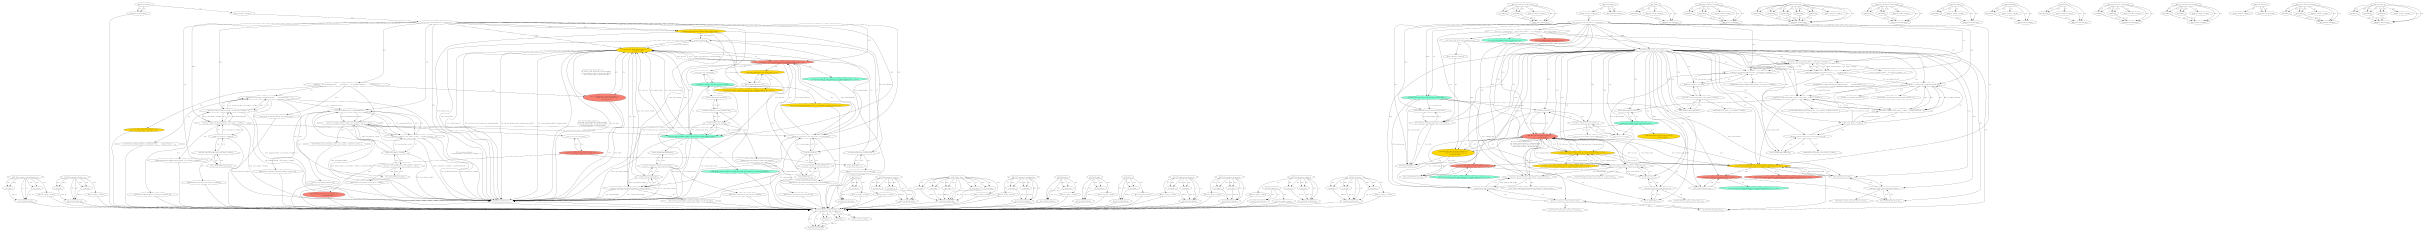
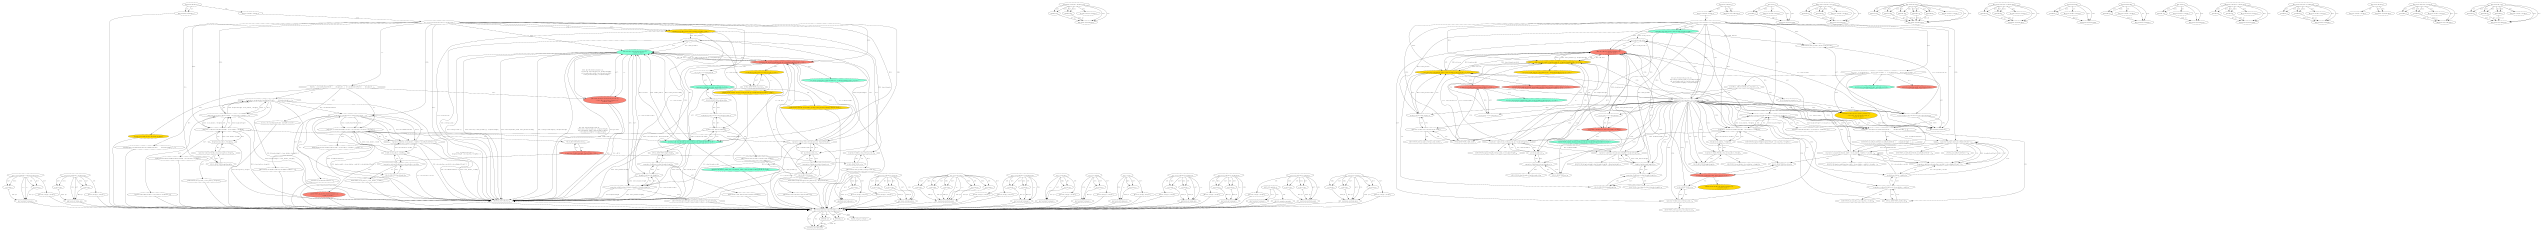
(635, 50) -> (635, 52)
(1675, 119) -> (1582, 95)
(1636, 123) -> (1712, 175)
